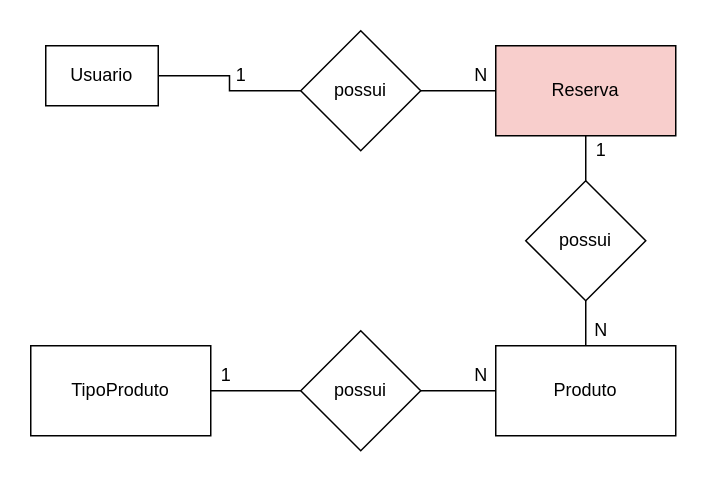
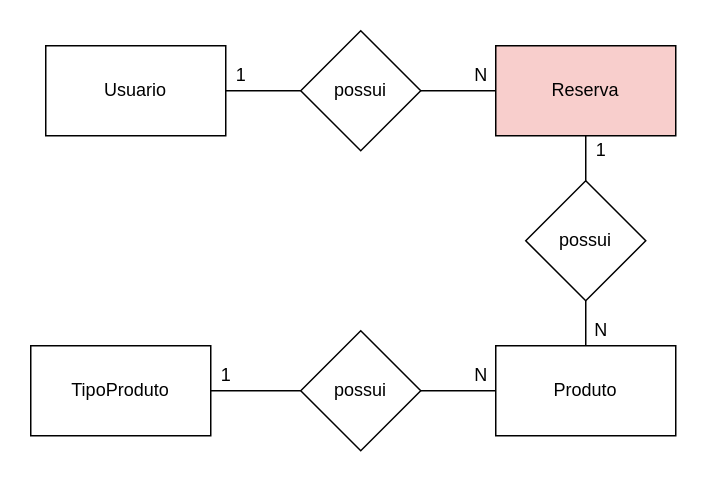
(102, 76) -> (136, 91)
